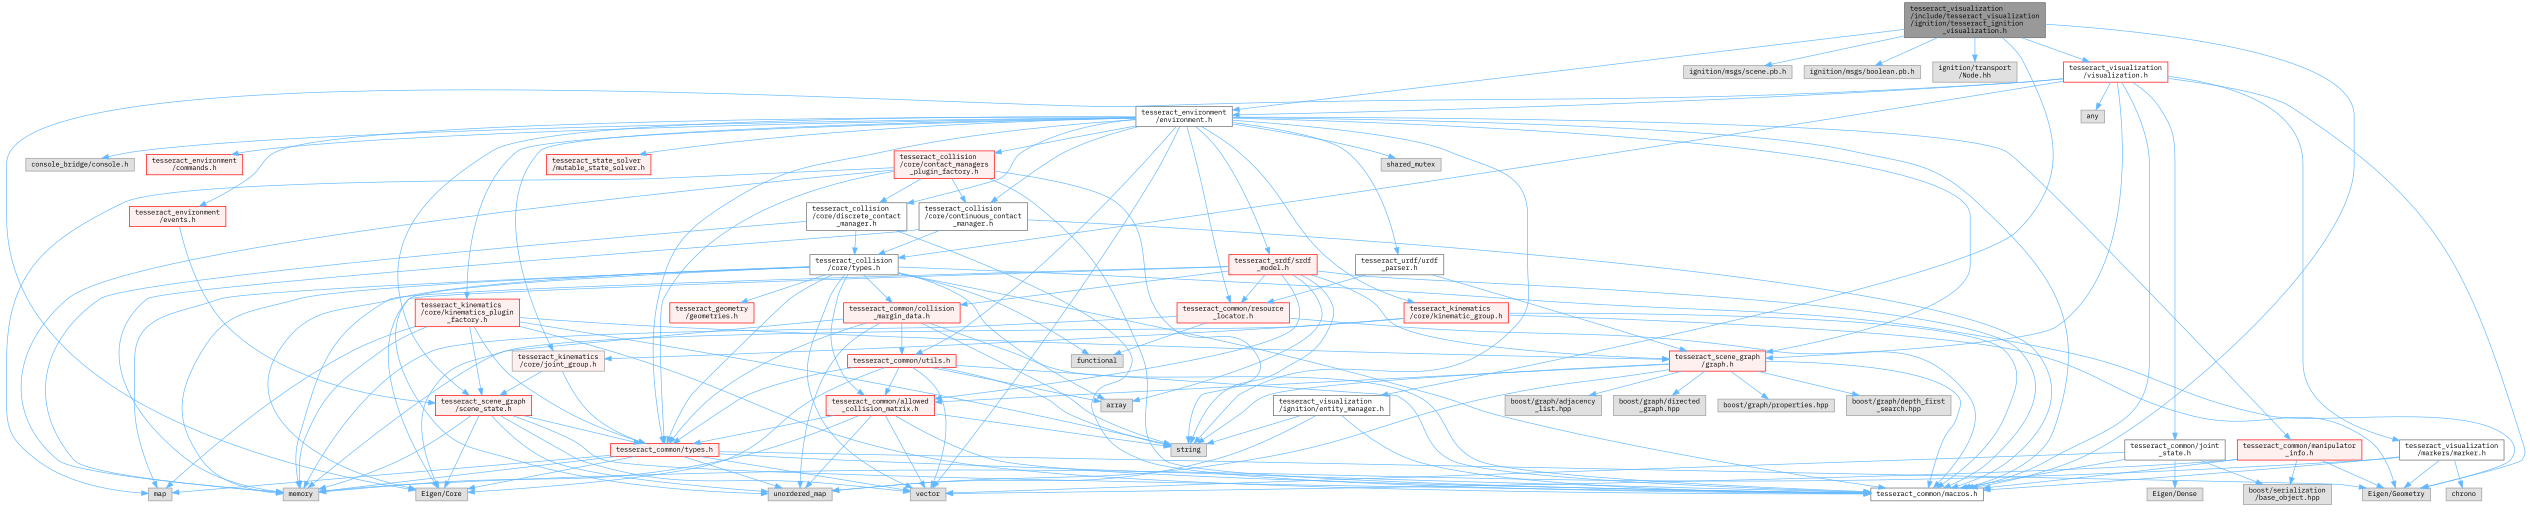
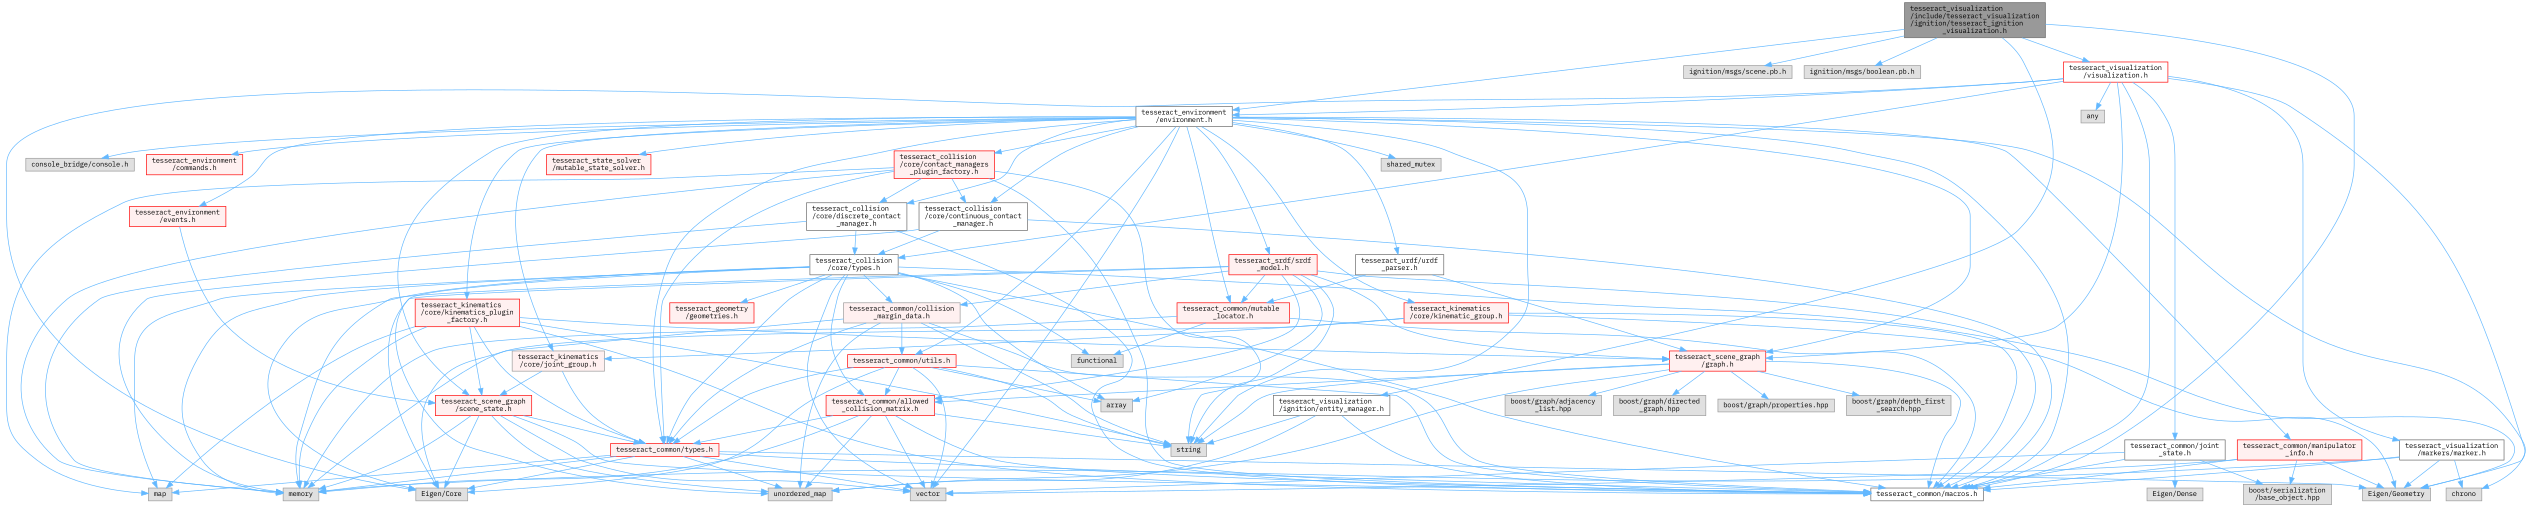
(1975, 72) -> none
none -> (2026, 150)
(902, 313) -> (902, 313)
(1233, 313) -> (1233, 313)
